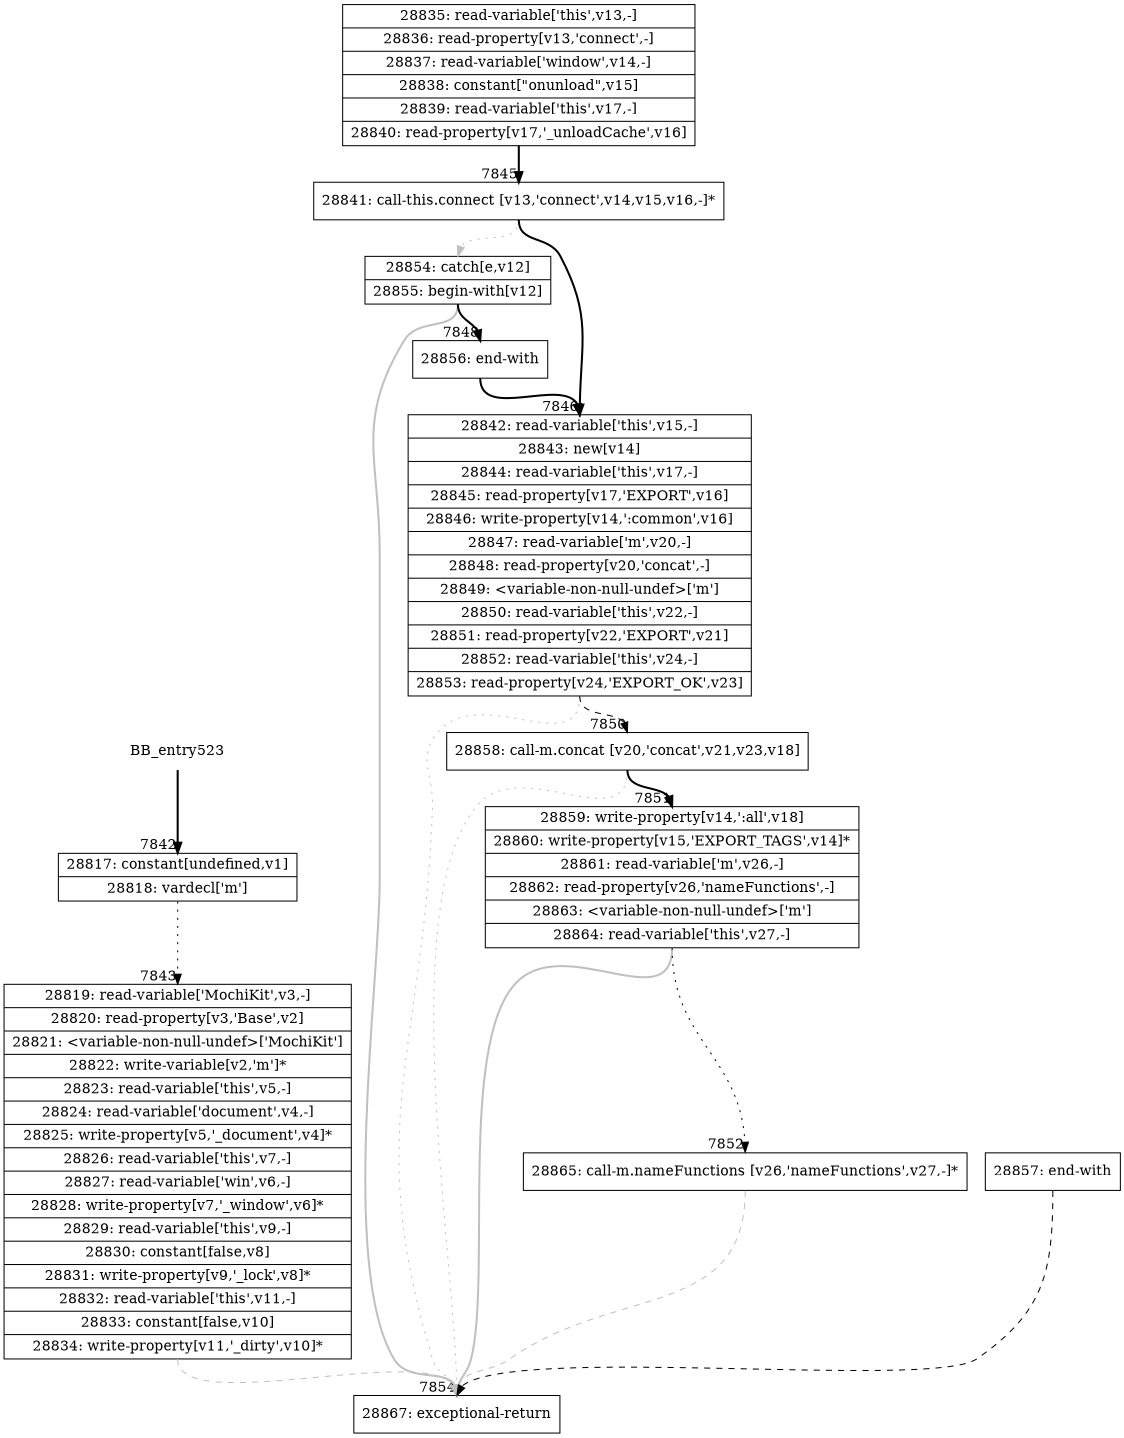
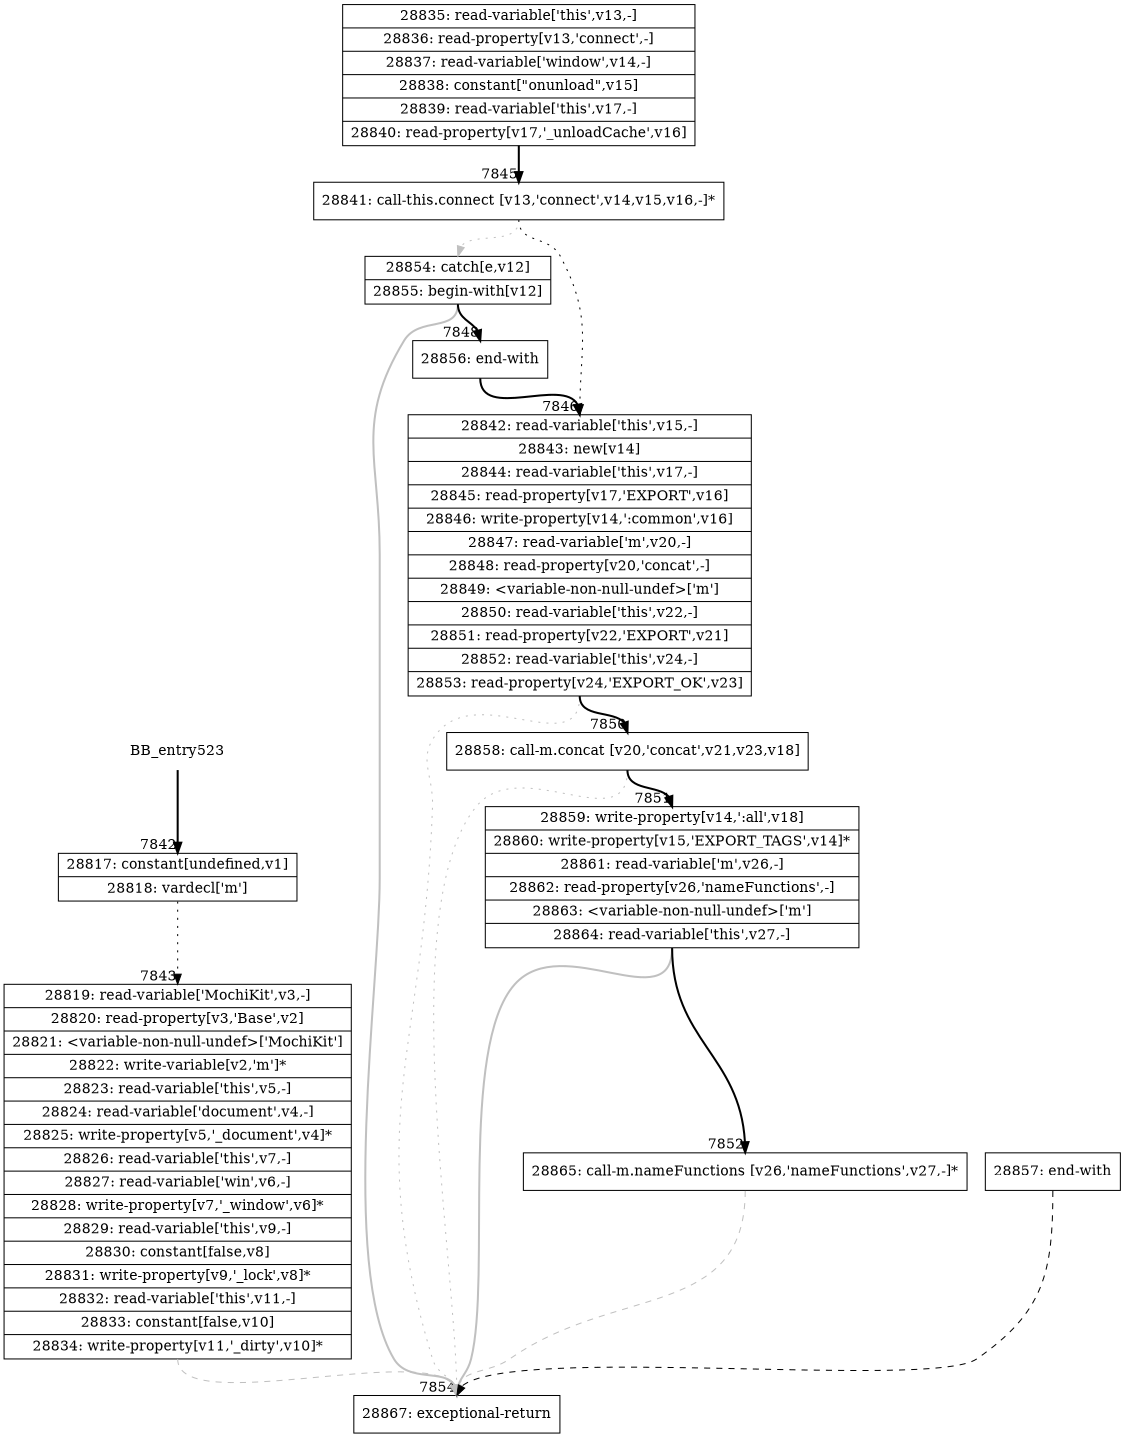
(578, 299) -> (578, 299)
(599, 713) -> (599, 713)
(706, 1046) -> (706, 1046)
